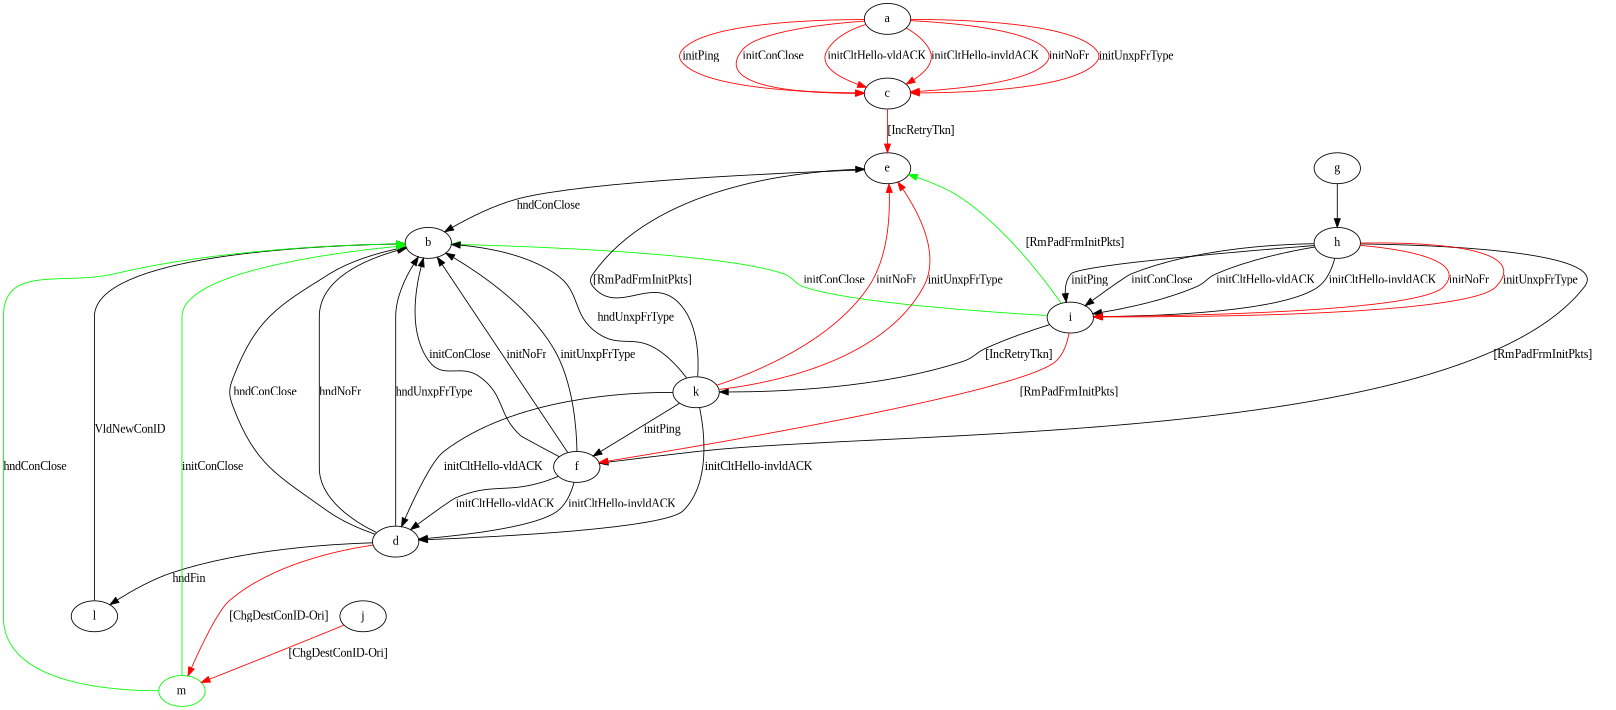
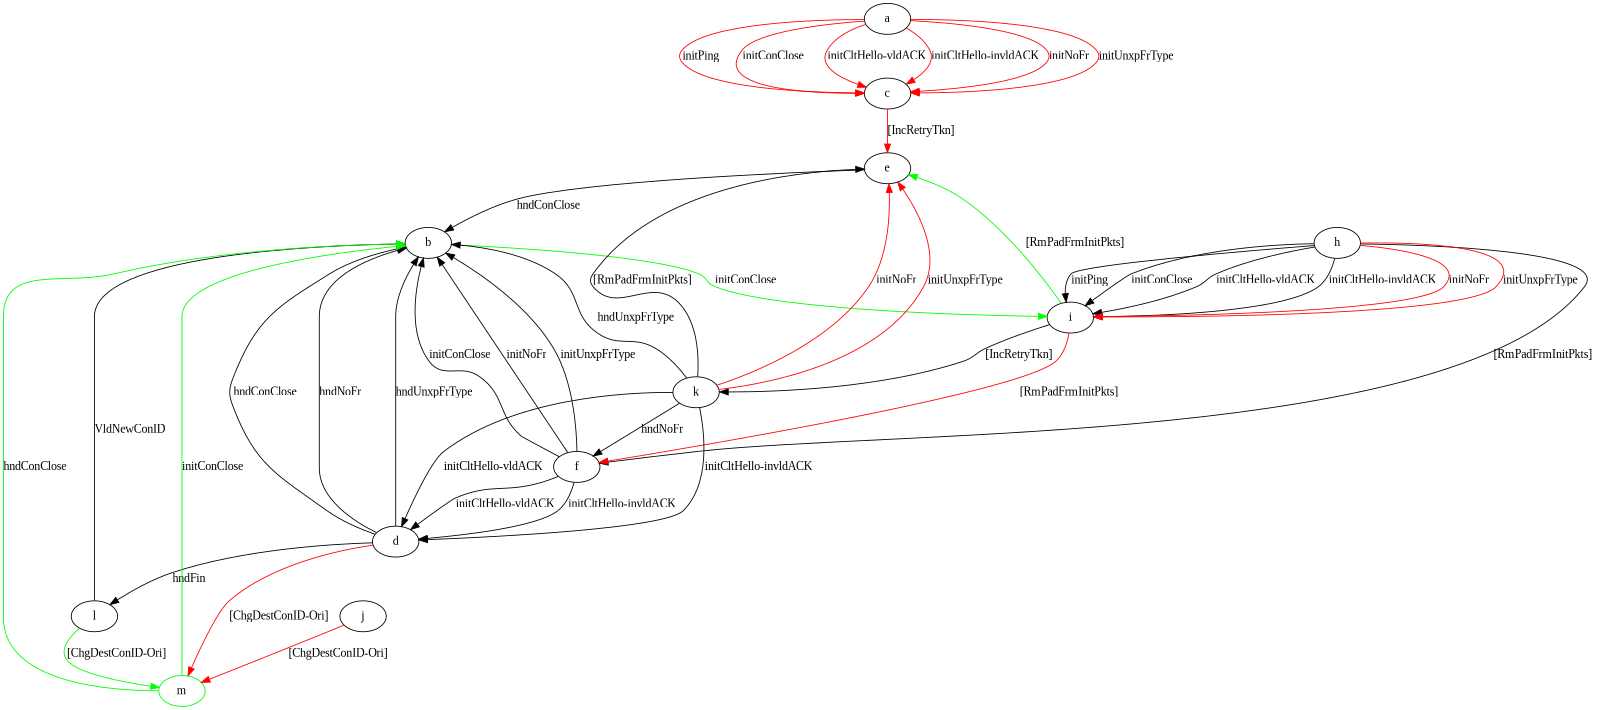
(1337, 168) -> none
(757, 267) -> (742, 294)
(664, 430) -> (664, 430)
none -> (89, 673)
